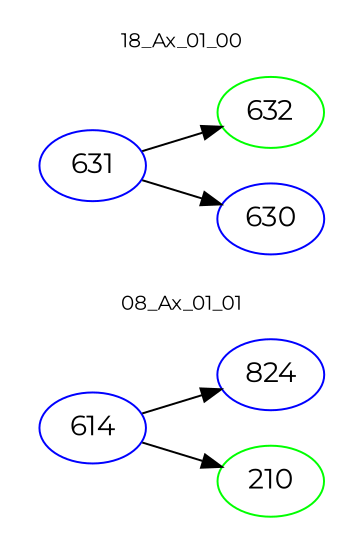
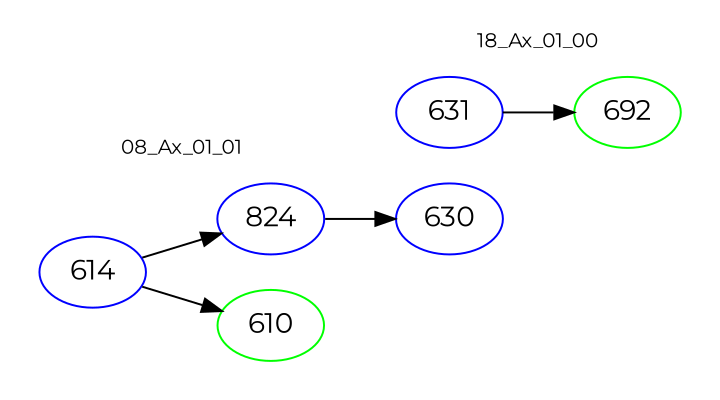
(271, 112) -> (628, 112)
(172, 189) -> (353, 219)
(271, 481) -> (271, 325)
